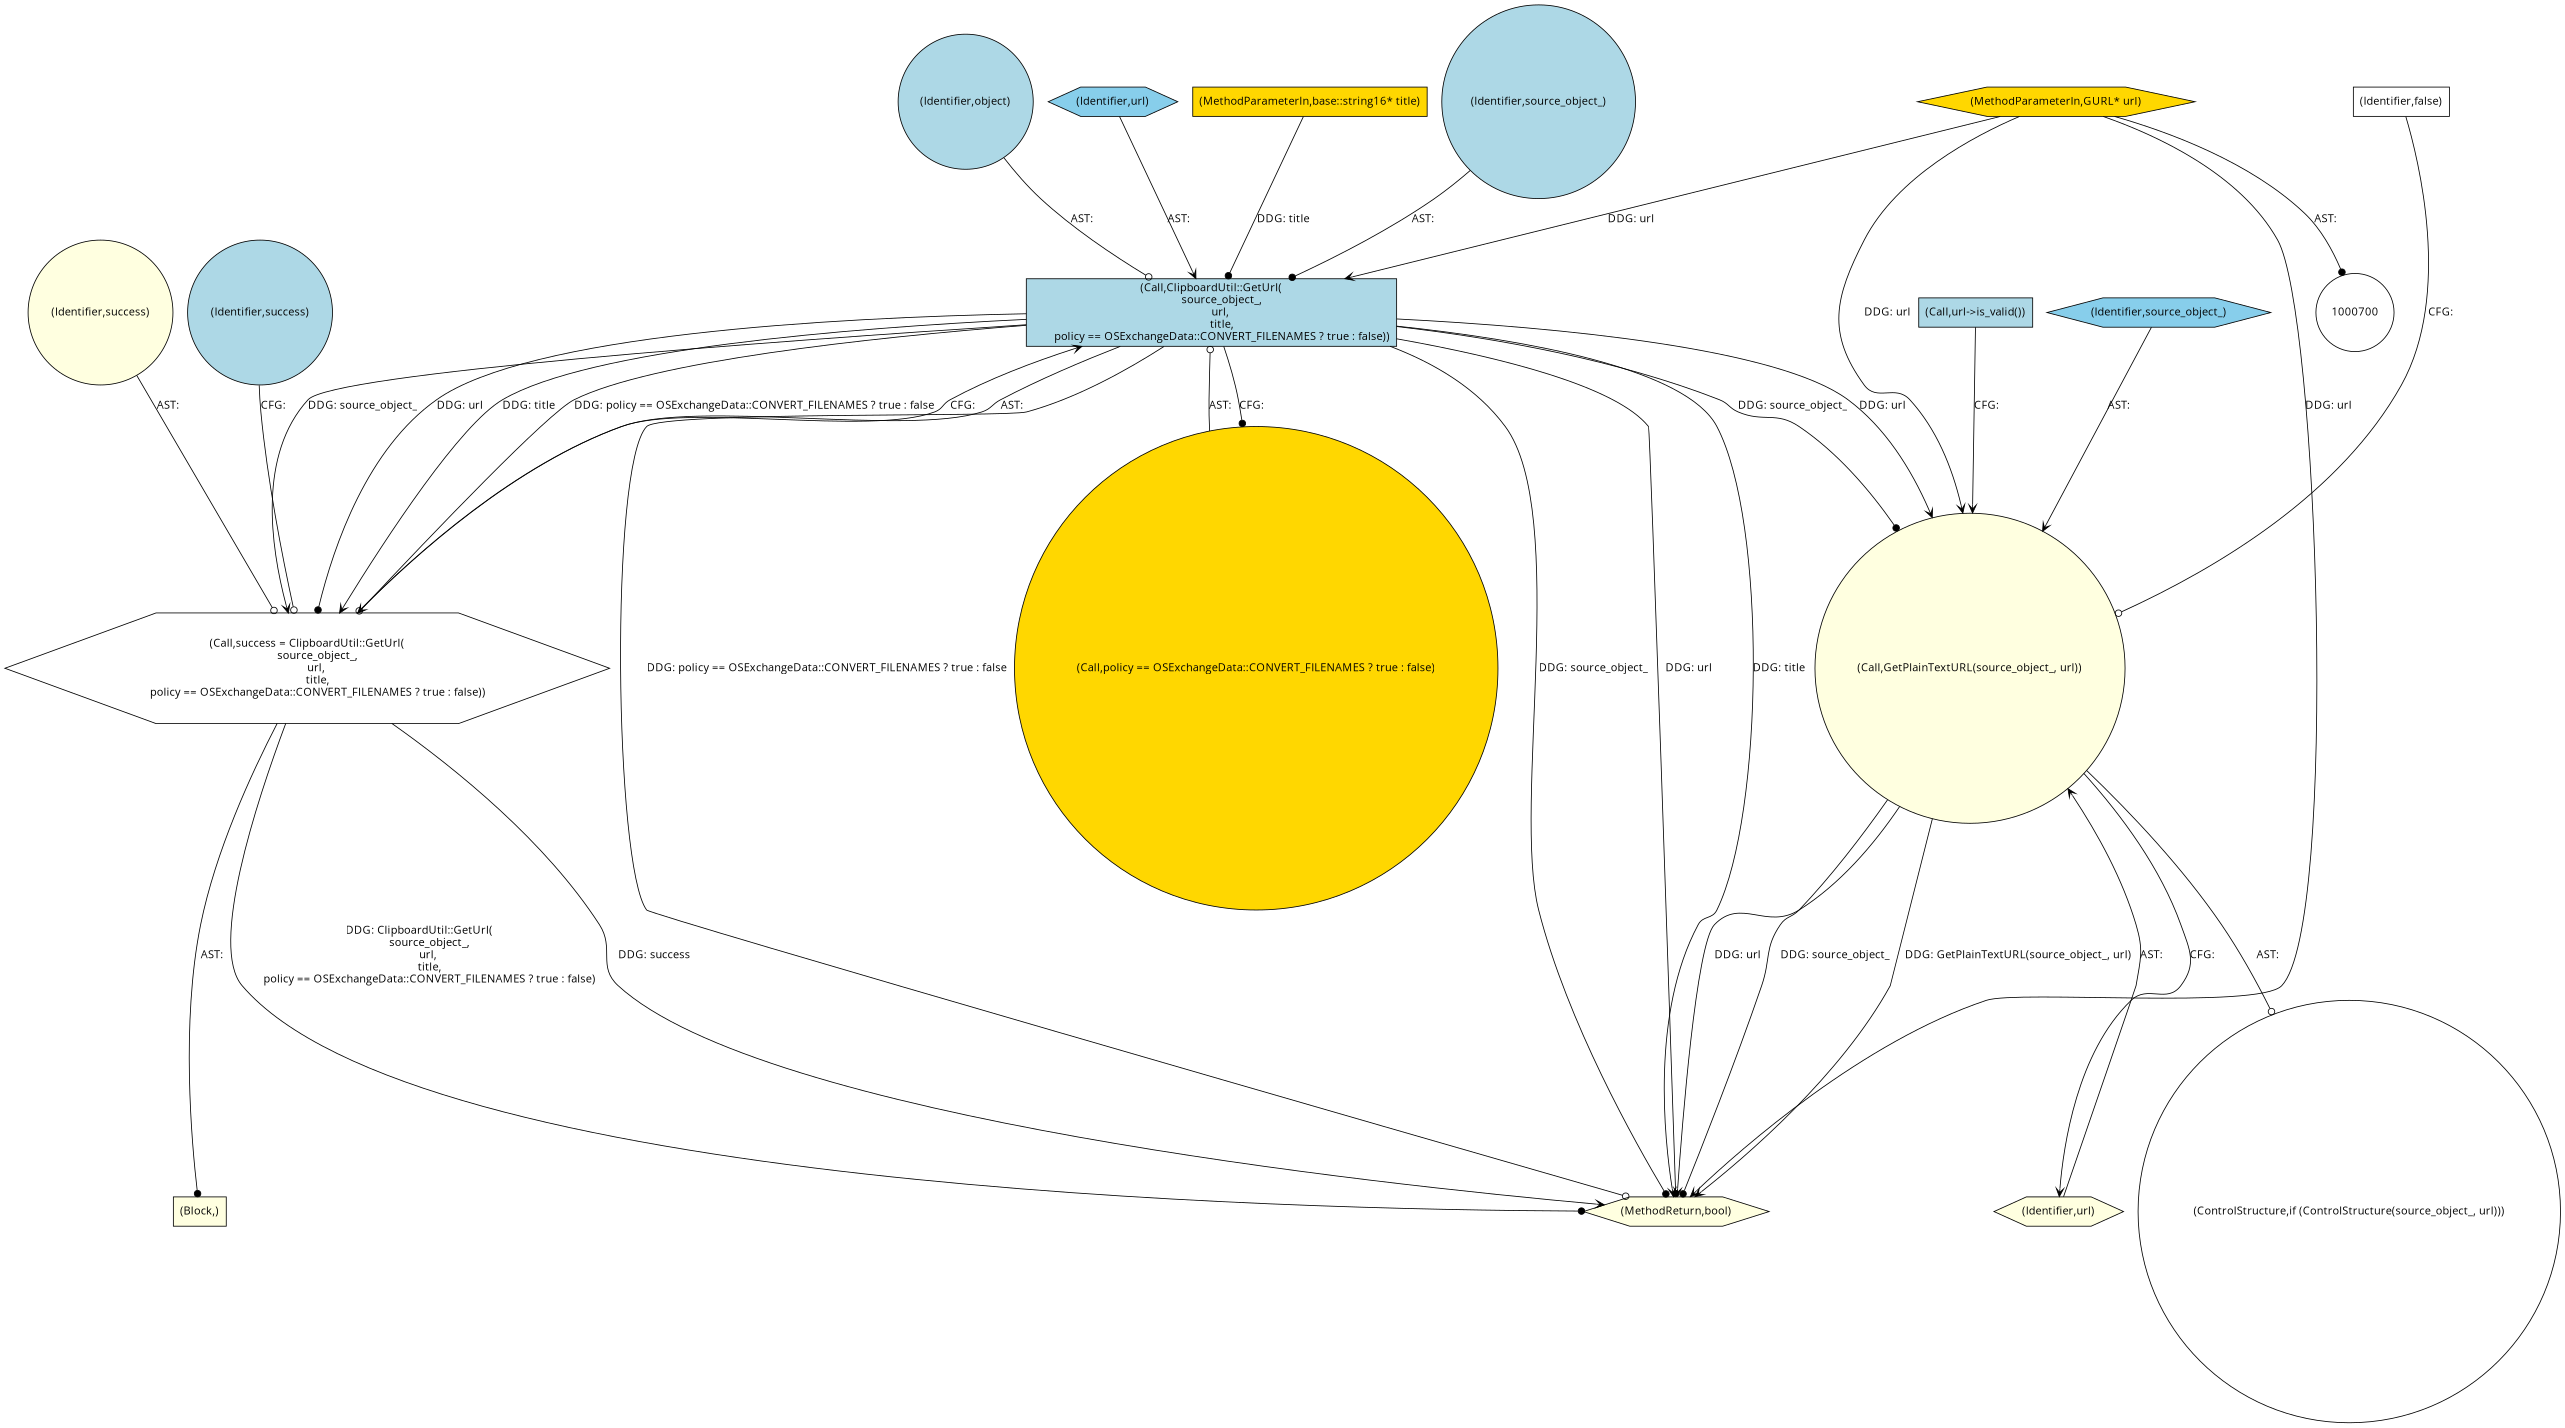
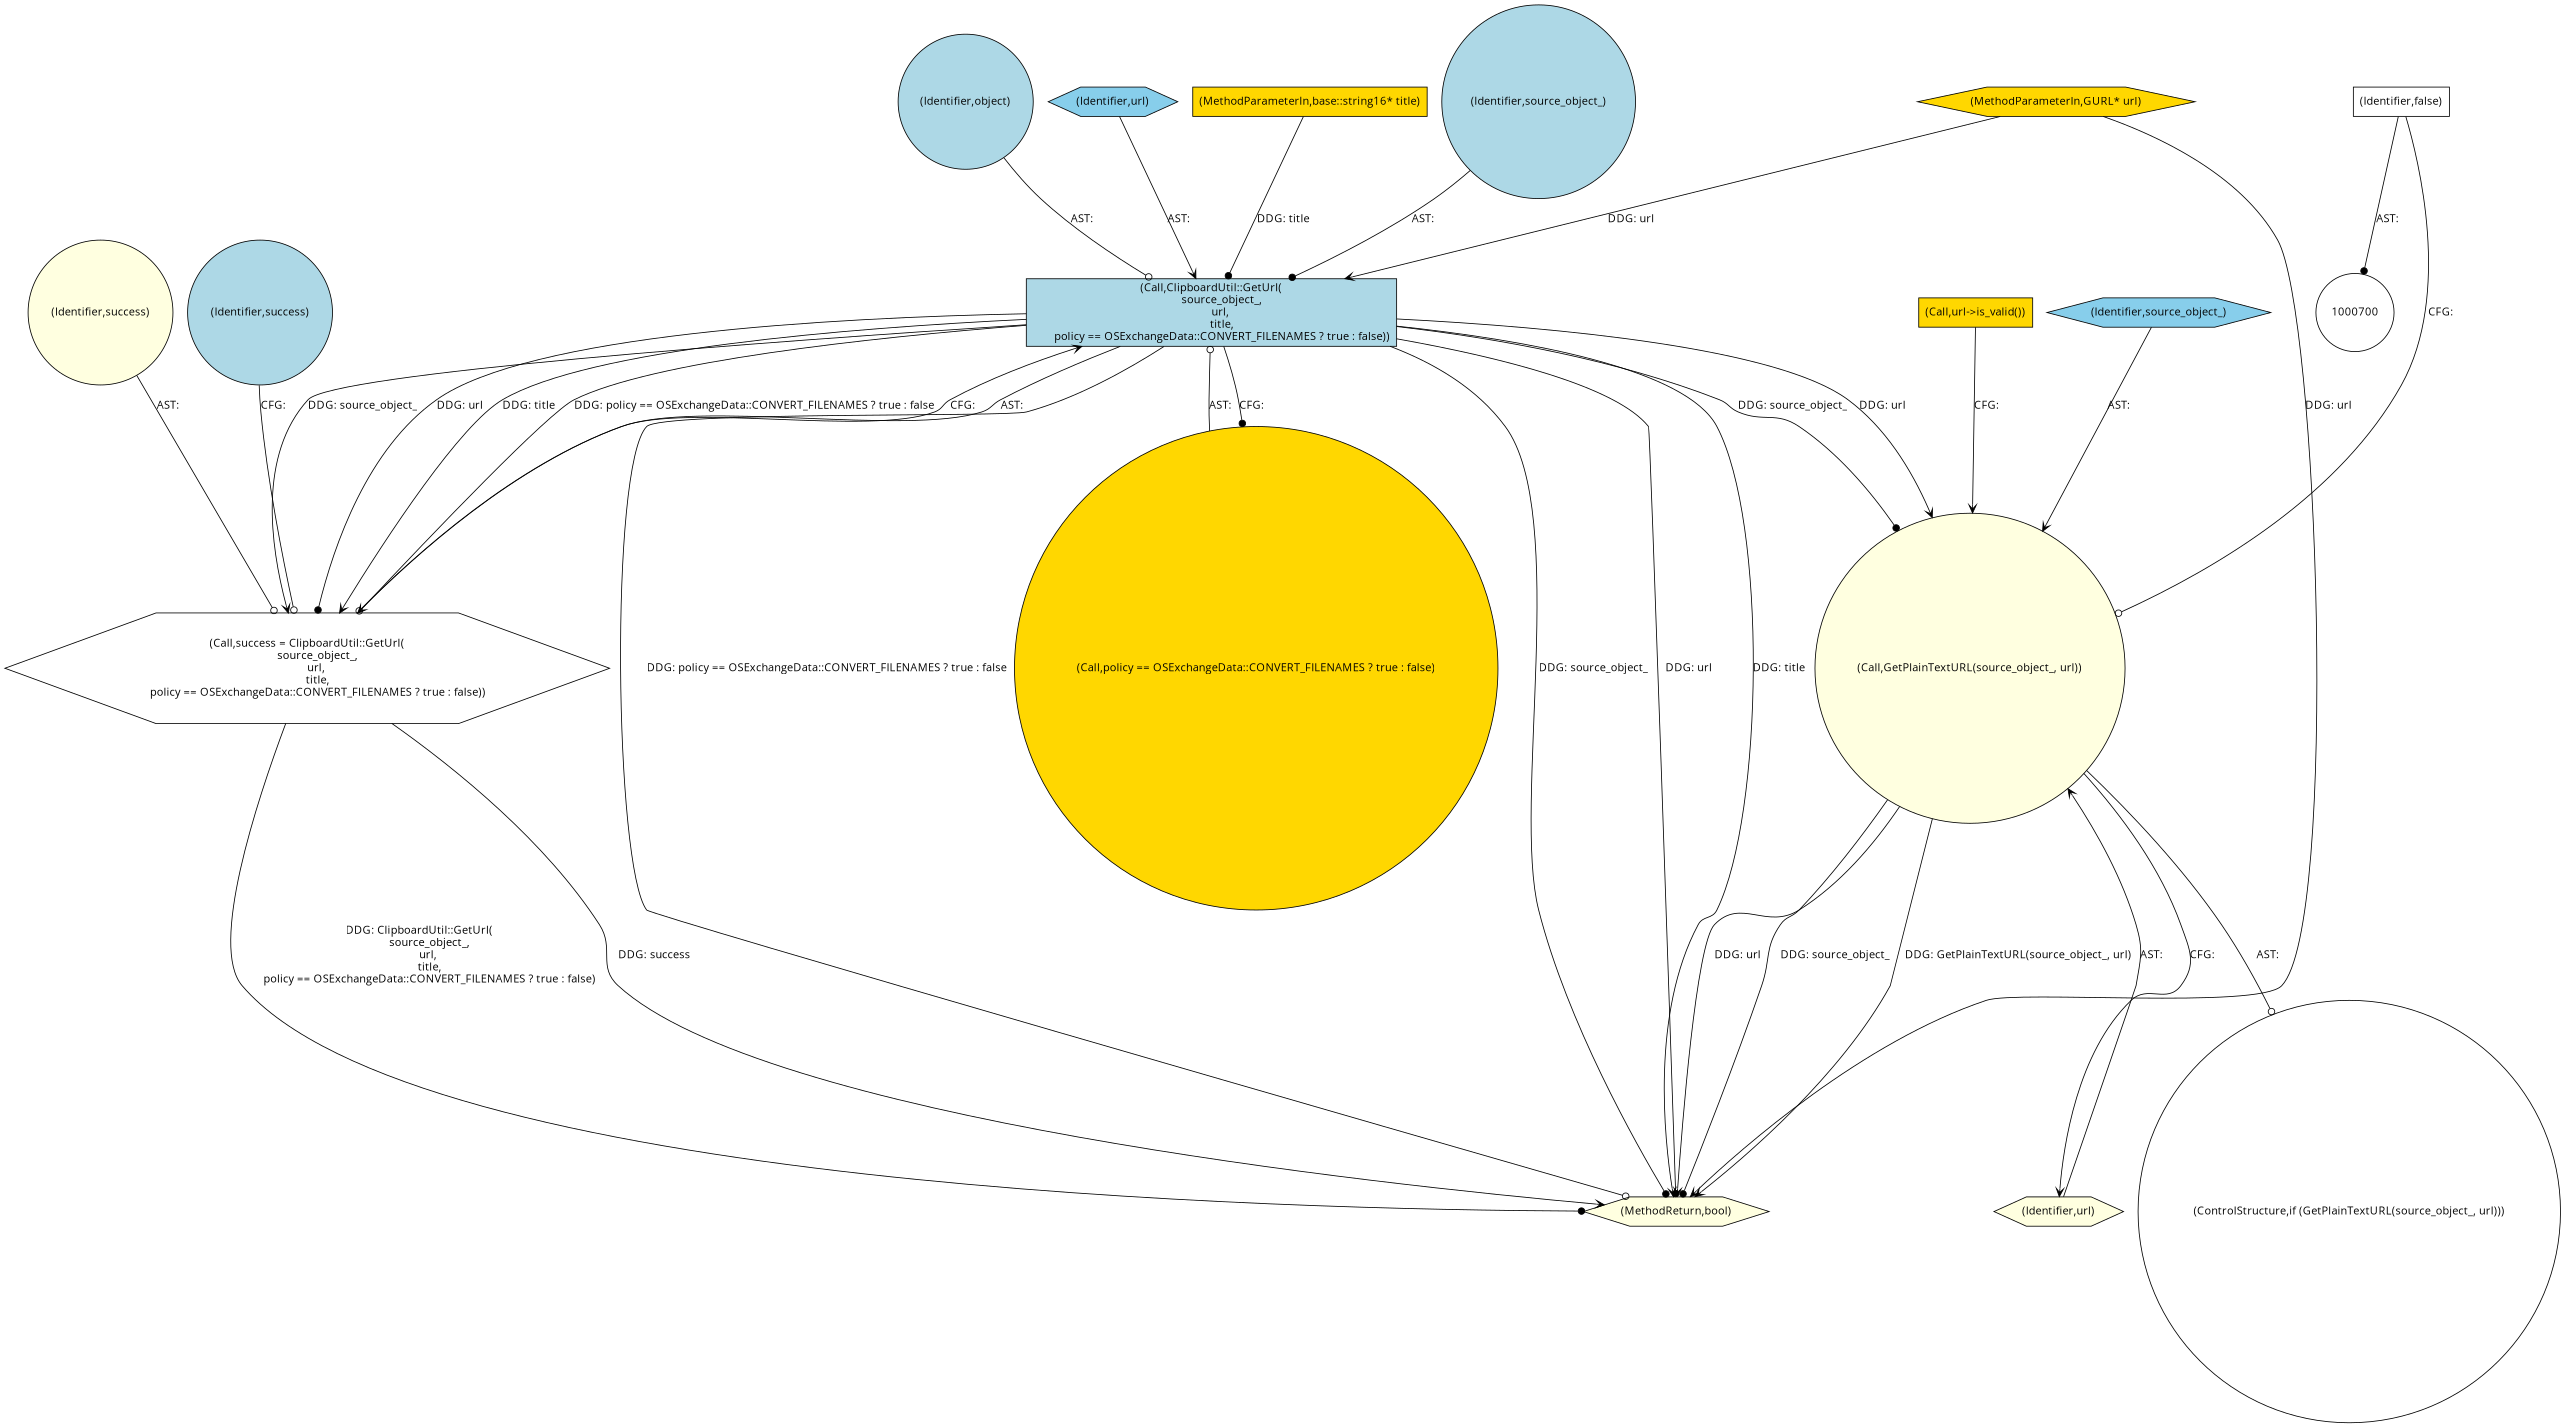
(2245, 170) -> (2382, 192)
(1842, 297) -> none
(1976, 313) -> (1976, 313)
(200, 1212) -> none
(2349, 1212) -> (2349, 1212)
